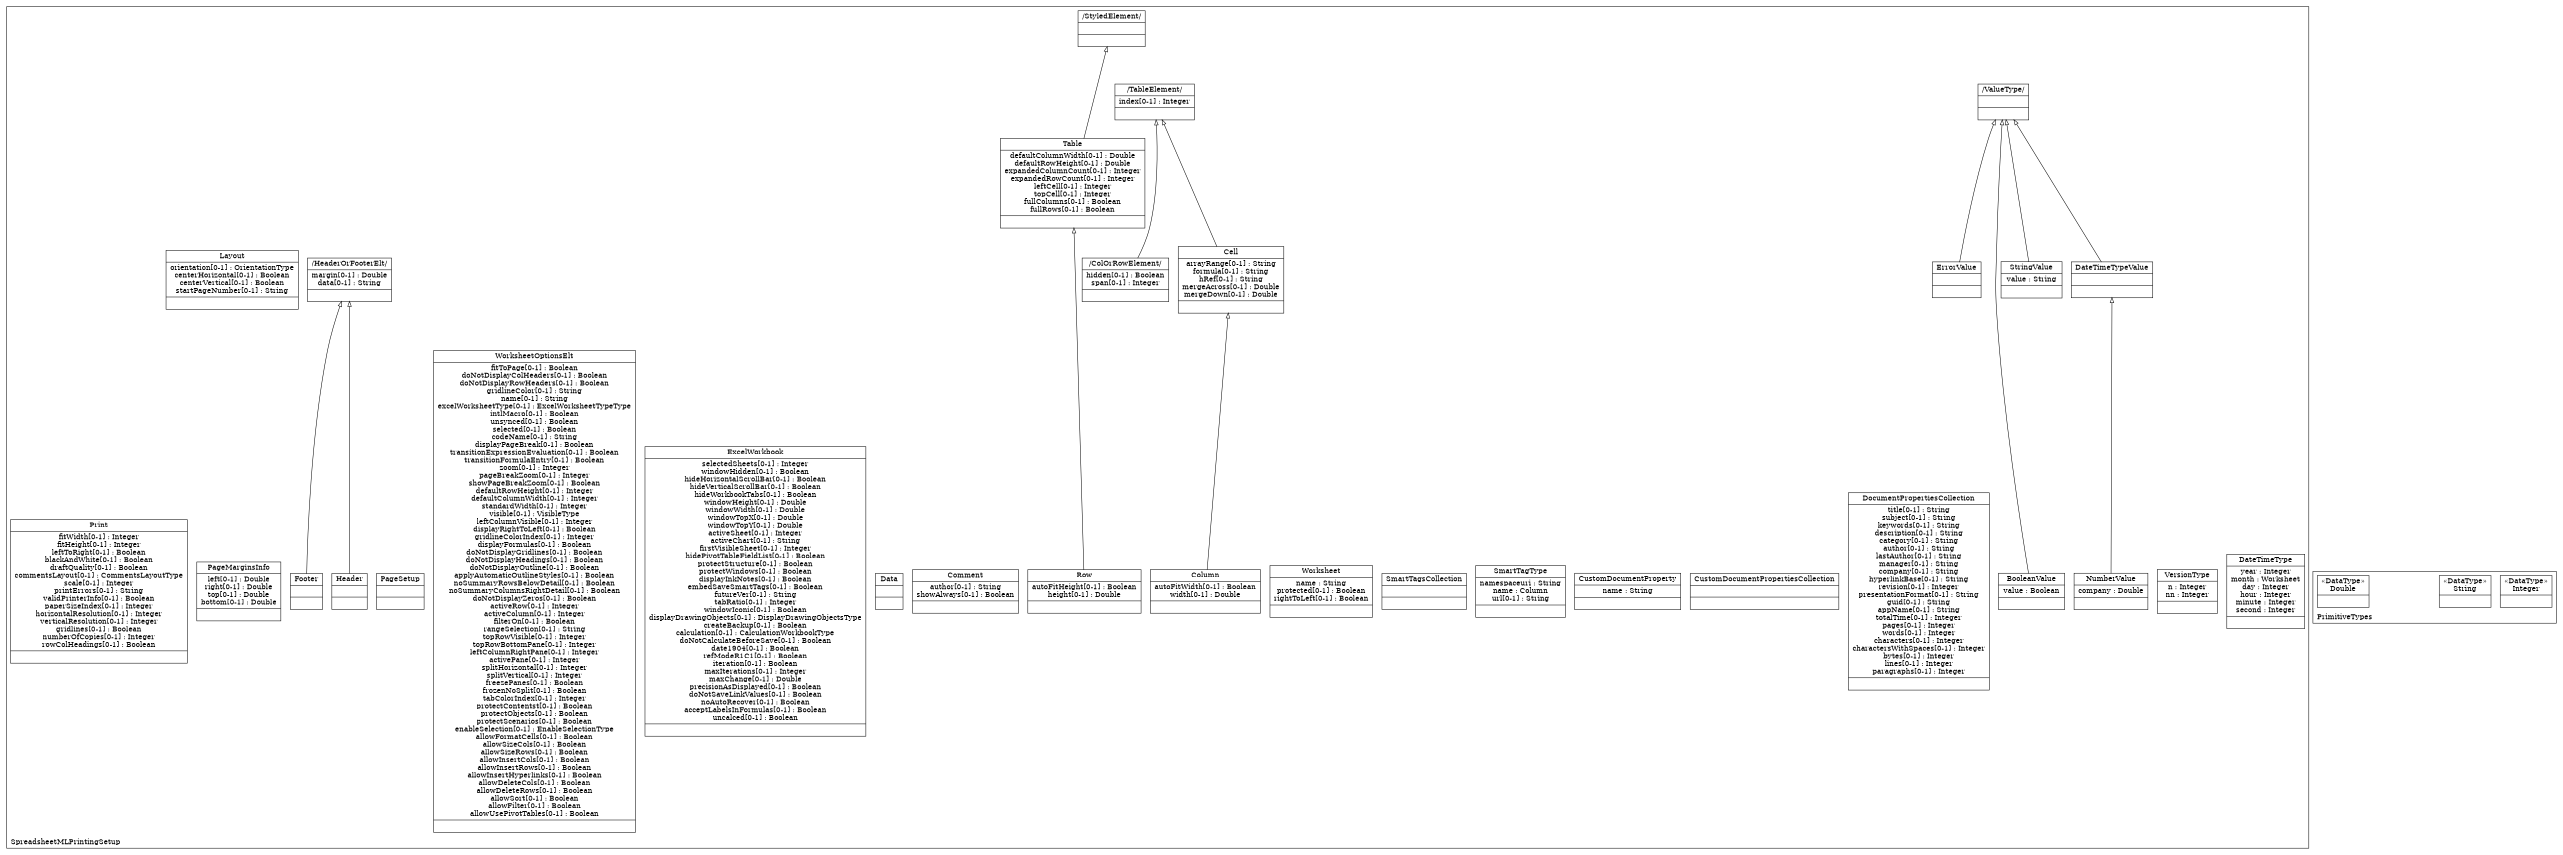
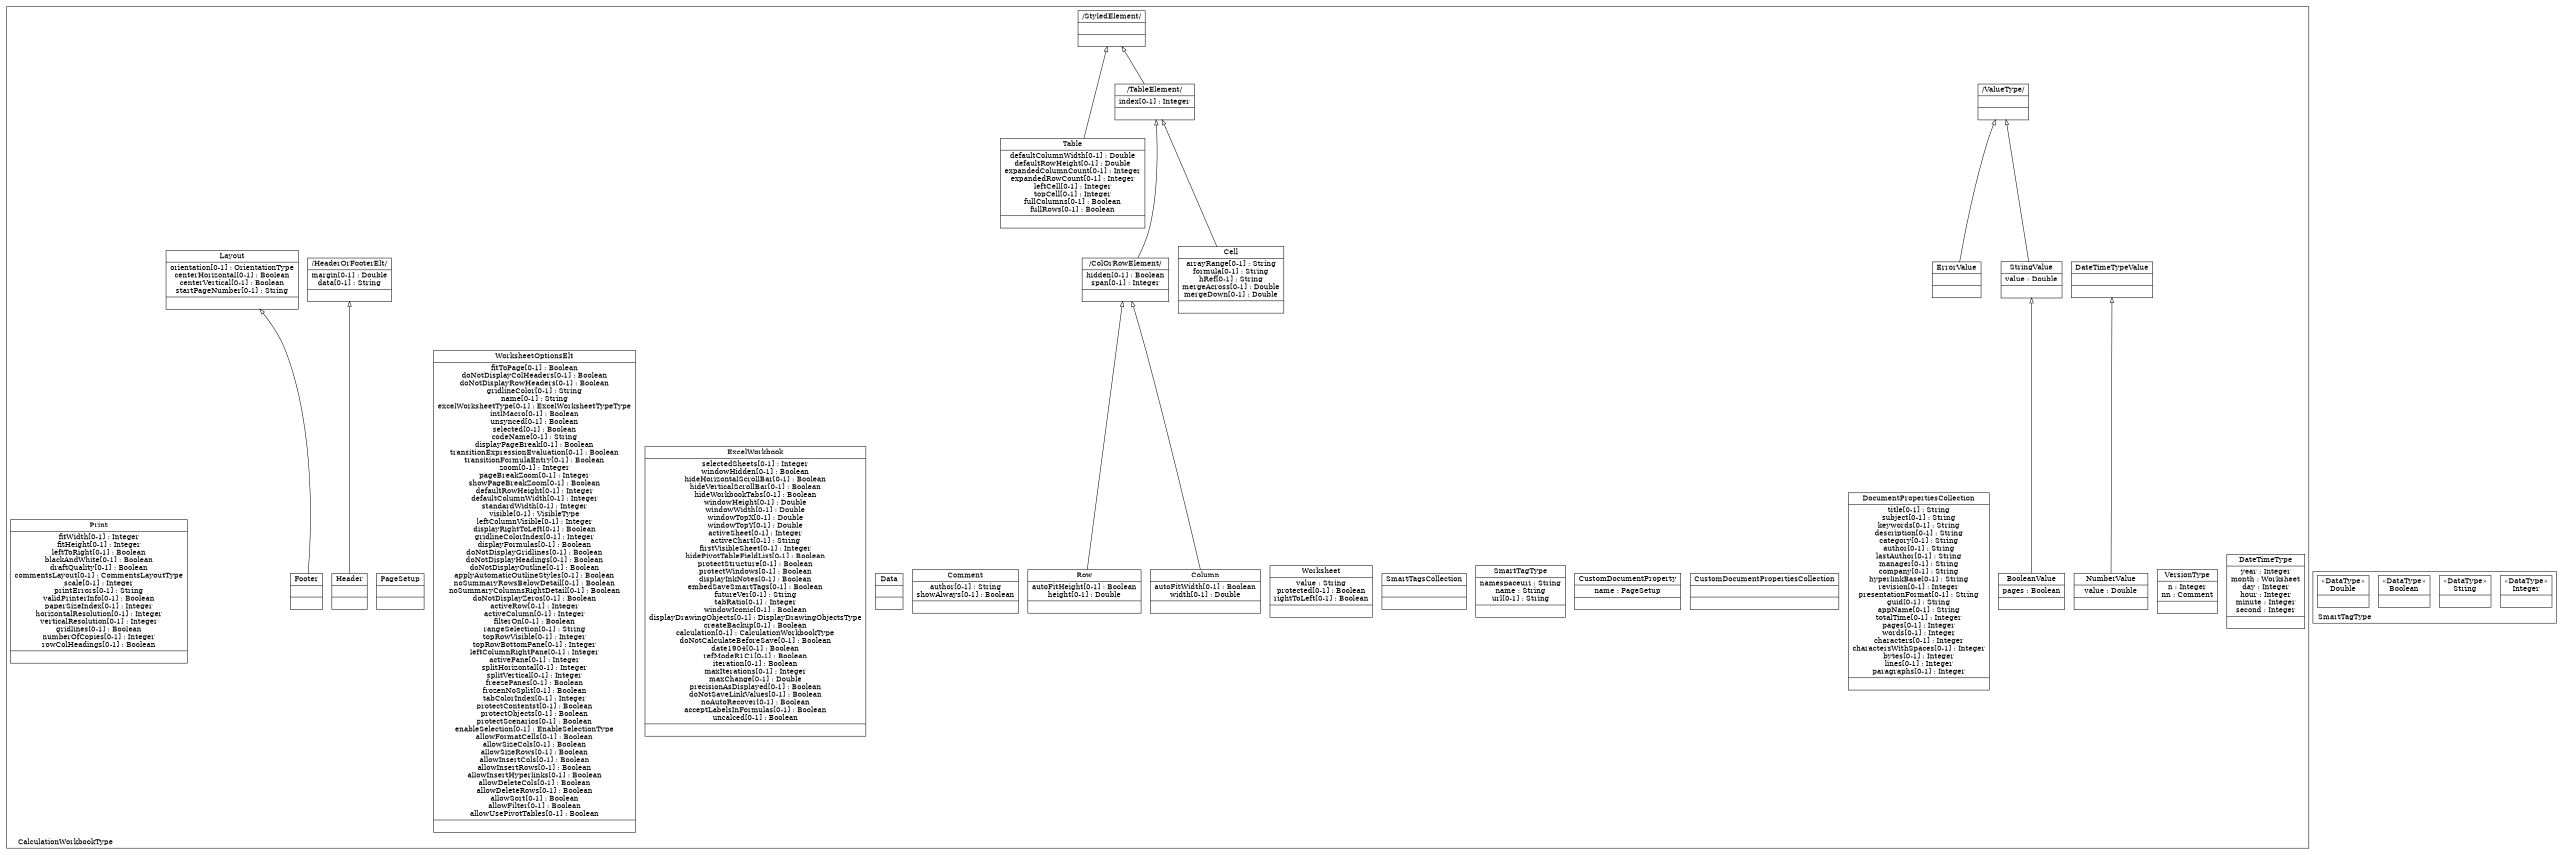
none -> (1134, 68)
(2059, 193) -> none
(2032, 279) -> (2032, 279)
(1999, 350) -> (2032, 438)
(1079, 402) -> (1105, 438)
(315, 439) -> (306, 439)
(1218, 444) -> (1169, 438)
(1321, 583) -> (1321, 583)
(239, 591) -> none
(1521, 591) -> (1521, 591)
(1628, 591) -> (1628, 591)
(2032, 591) -> (2032, 591)
(2111, 591) -> (2111, 591)
none -> (2404, 591)
(2187, 595) -> (2187, 595)
(2345, 617) -> (2345, 617)
(66, 842) -> (66, 842)
